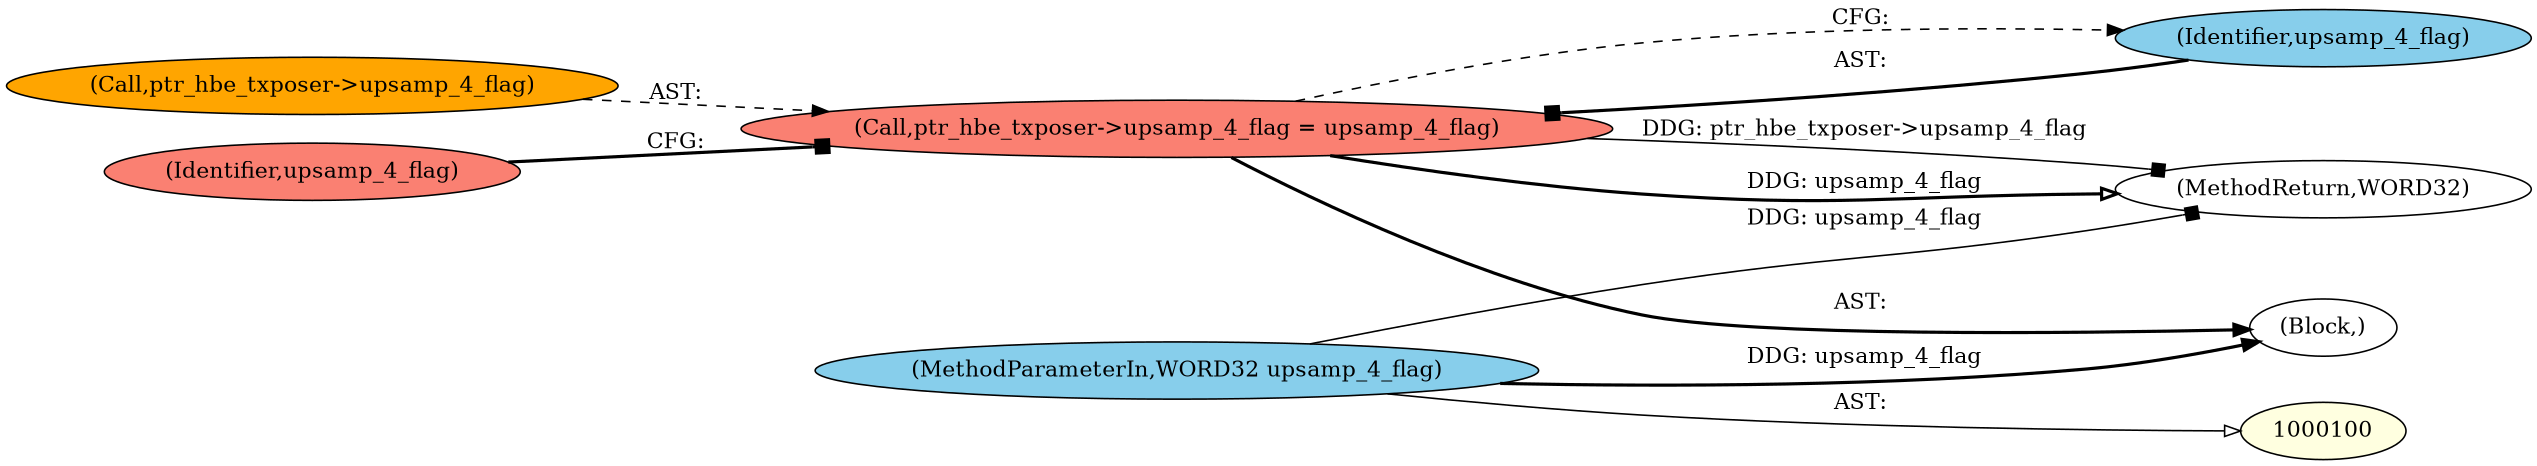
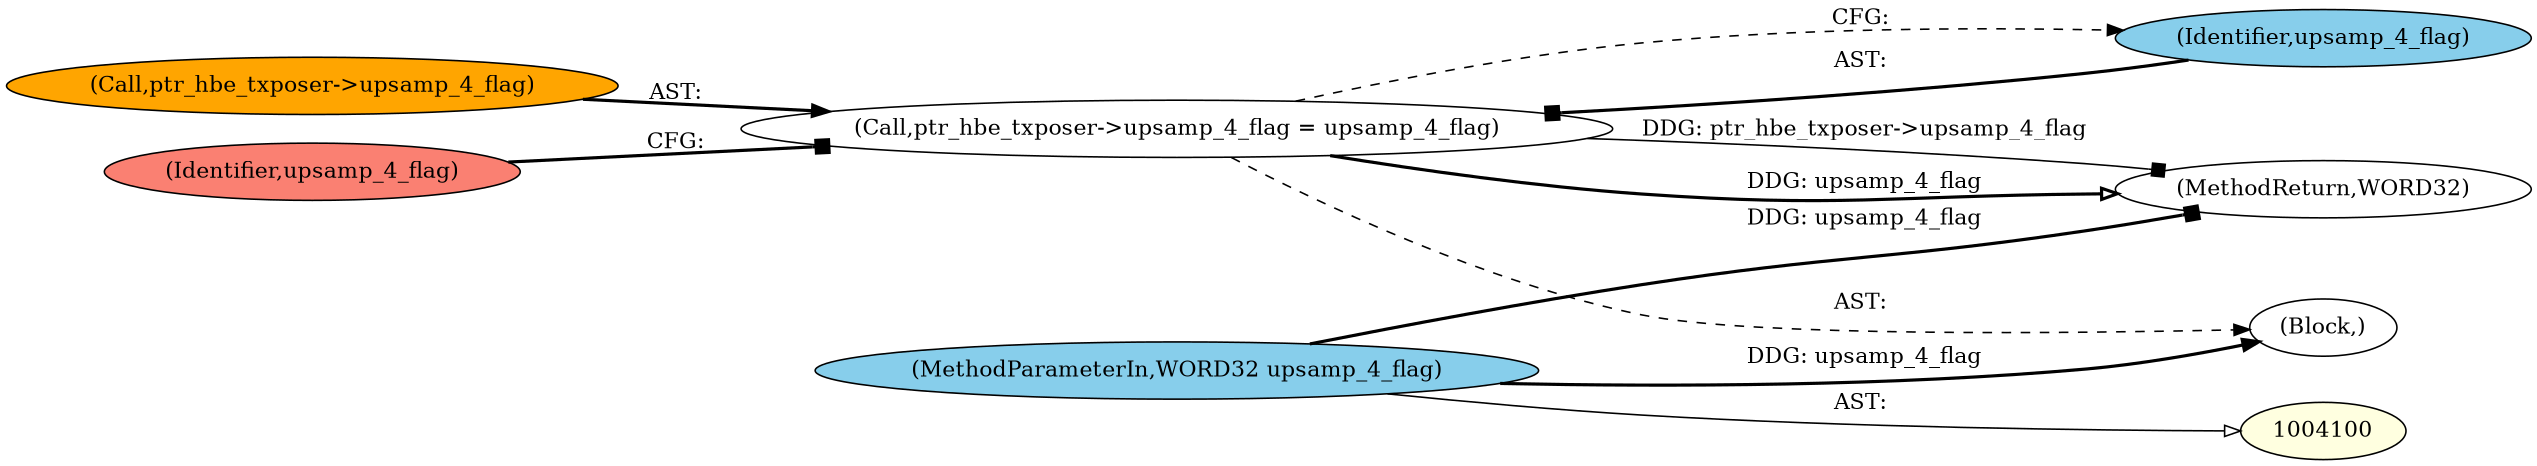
(697, 105) -> (697, 105)
(1177, 129) -> (1177, 129)
(1745, 270) -> (1745, 270)
(1717, 324) -> (1717, 324)
(2323, 431) -> (2323, 431)
